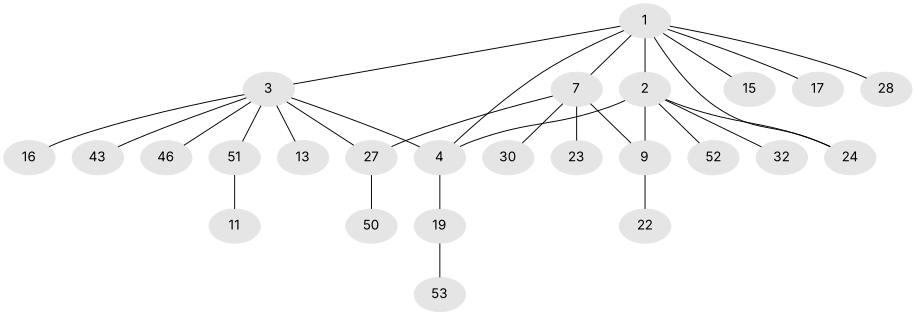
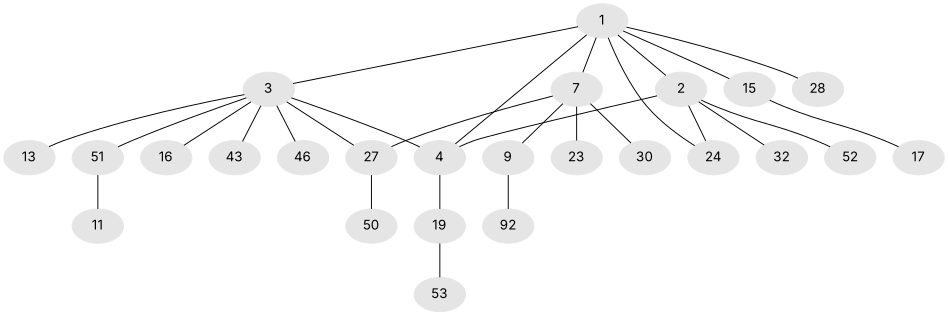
(733, 52) -> (834, 124)
(645, 124) -> none
(645, 226) -> (508, 226)
